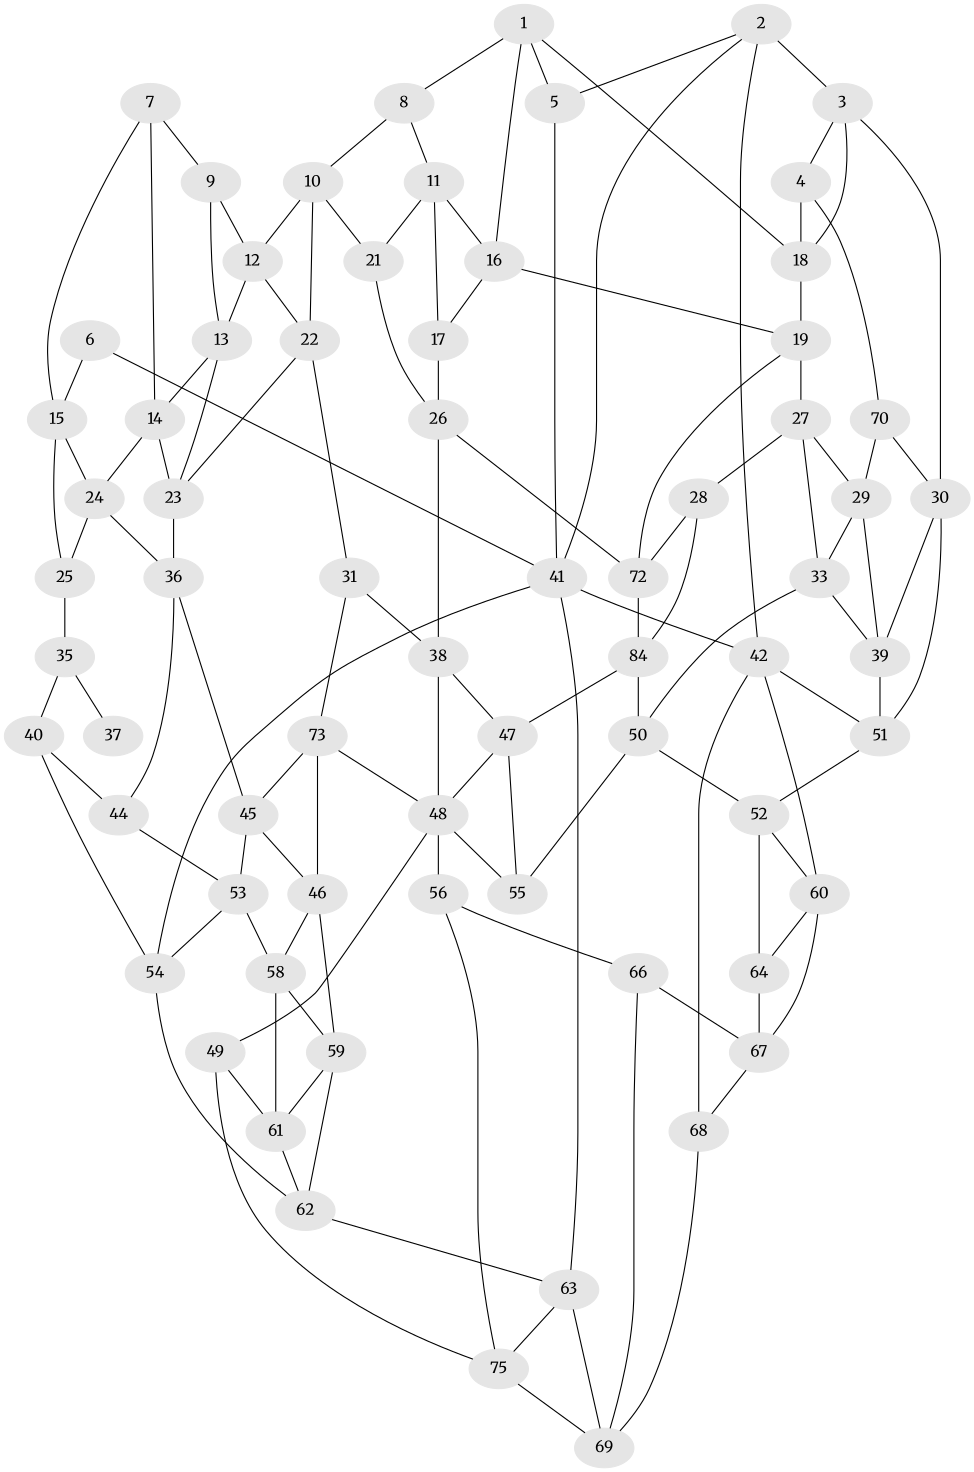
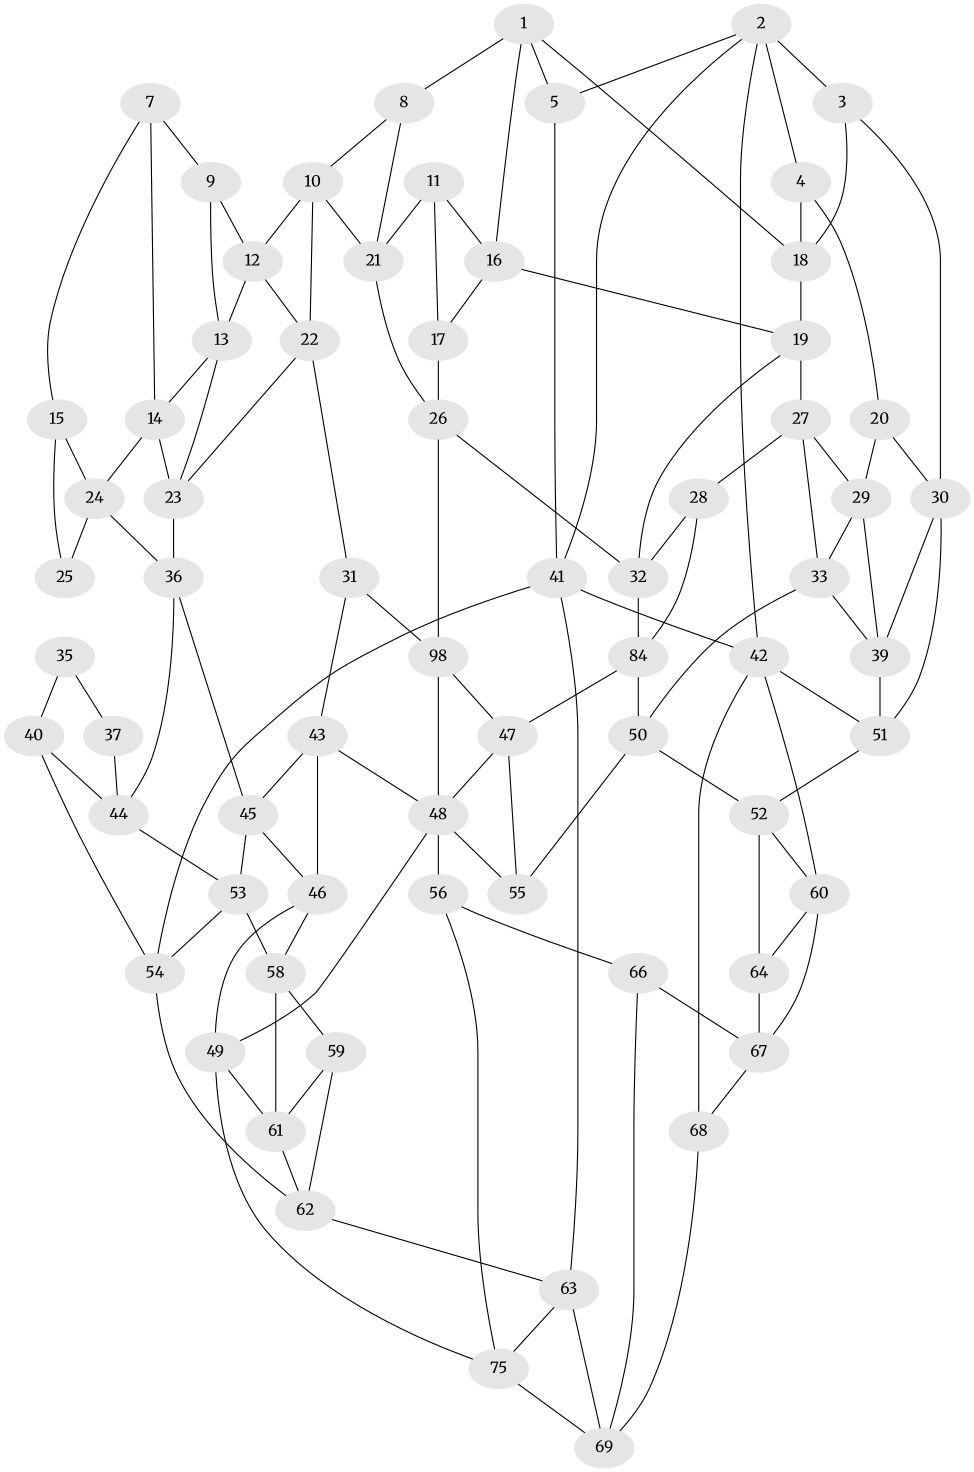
(419, 143) -> (389, 182)
(822, 143) -> (781, 103)
(90, 341) -> none
(880, 420) -> (880, 420)
(638, 578) -> (638, 578)
(65, 618) -> none
(438, 657) -> (438, 657)
(317, 736) -> (317, 736)
none -> (116, 776)
(326, 967) -> (234, 957)
